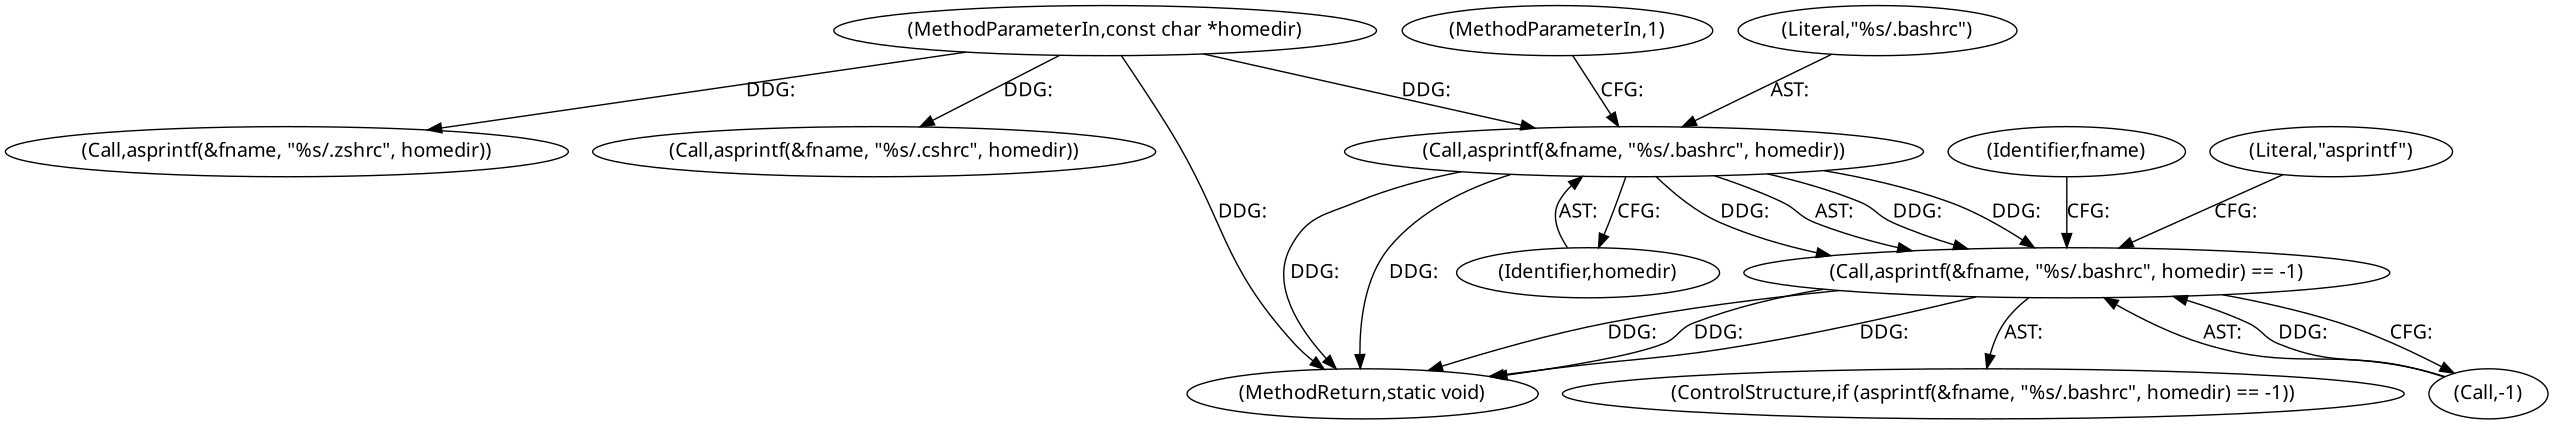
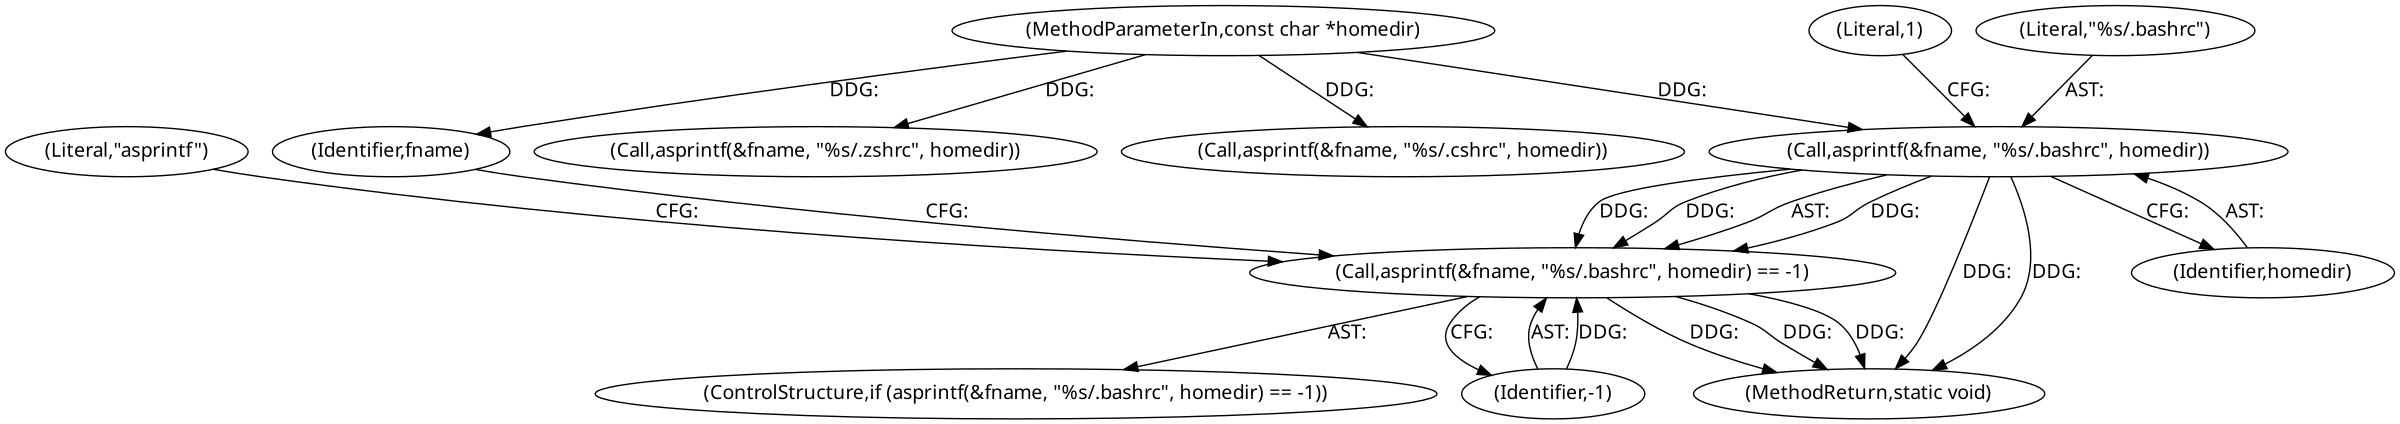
(1557, 31) -> (1880, 31)
(1213, 212) -> (778, 89)
(2488, 394) -> (1553, 394)
